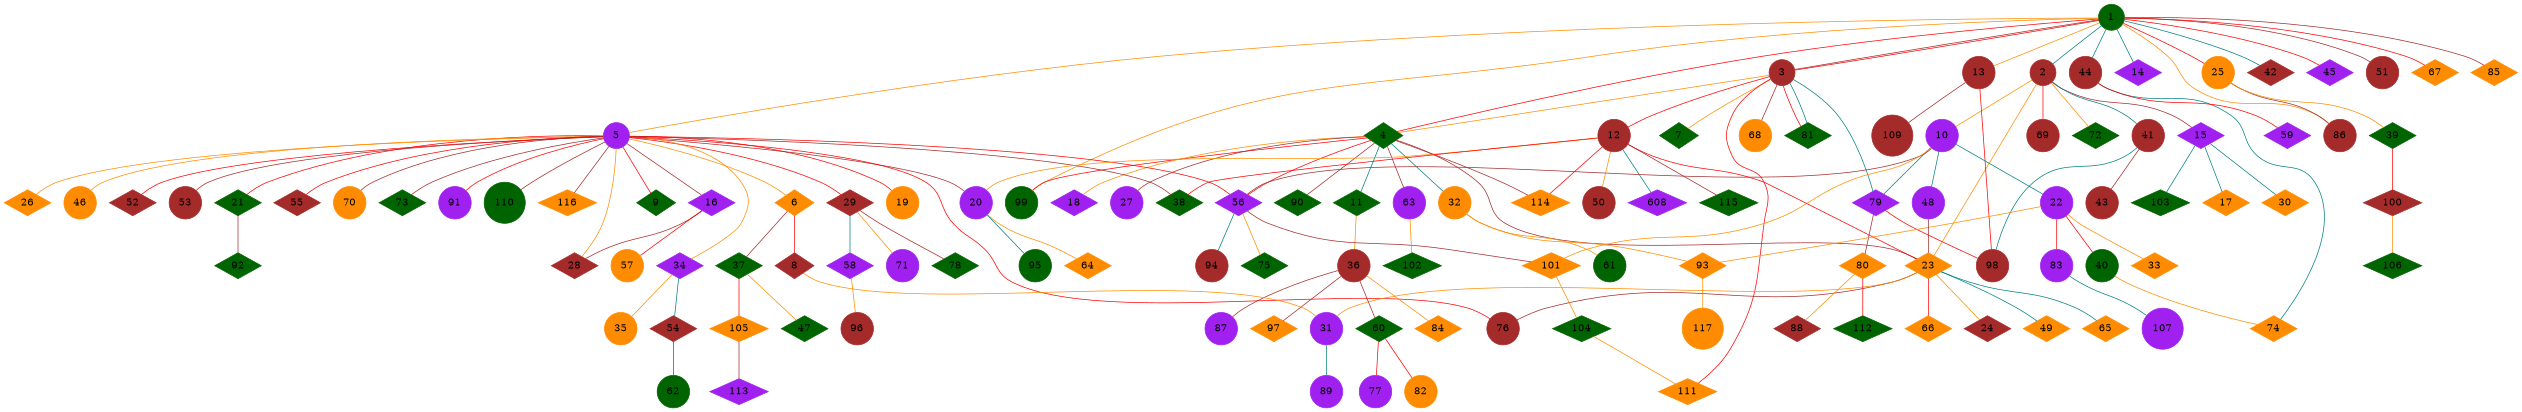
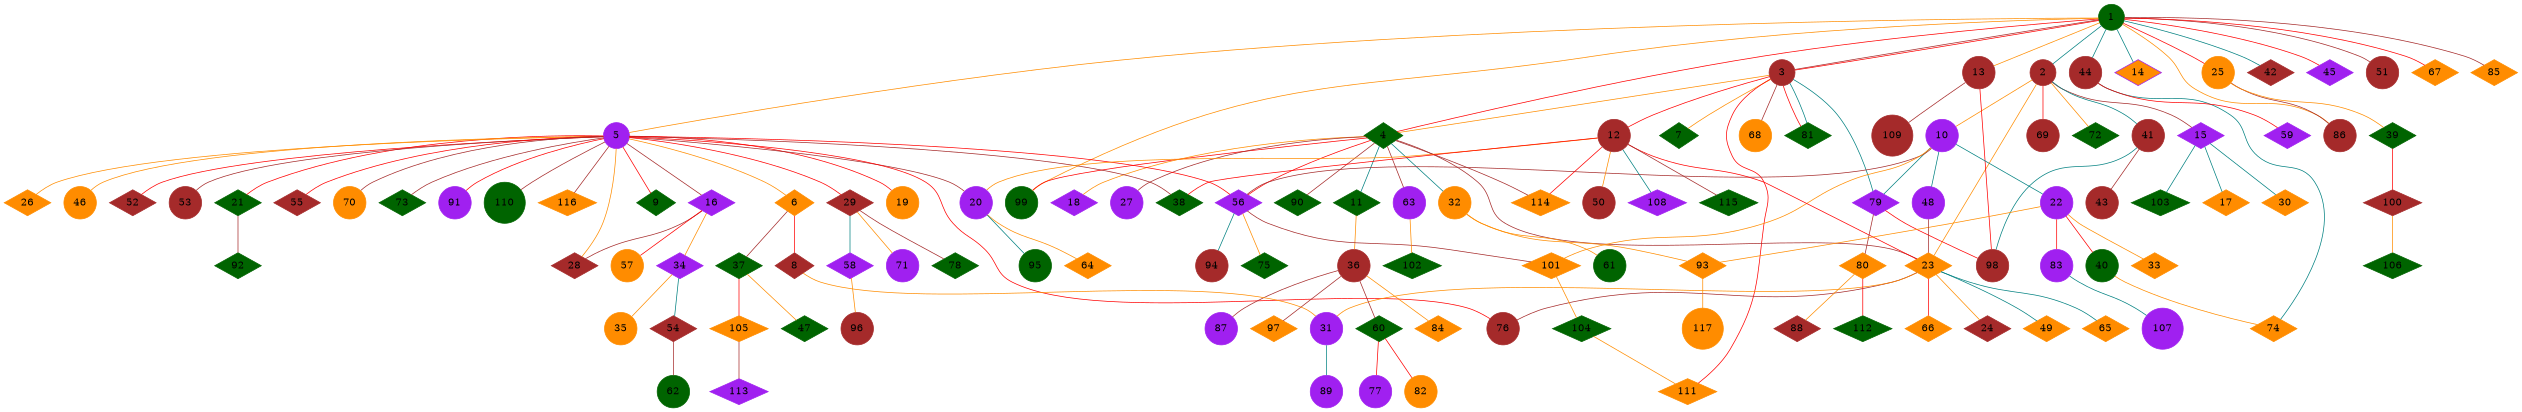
(2138, 73) -> (2138, 73)
(735, 175) -> (696, 234)
(1657, 203) -> (1657, 203)
